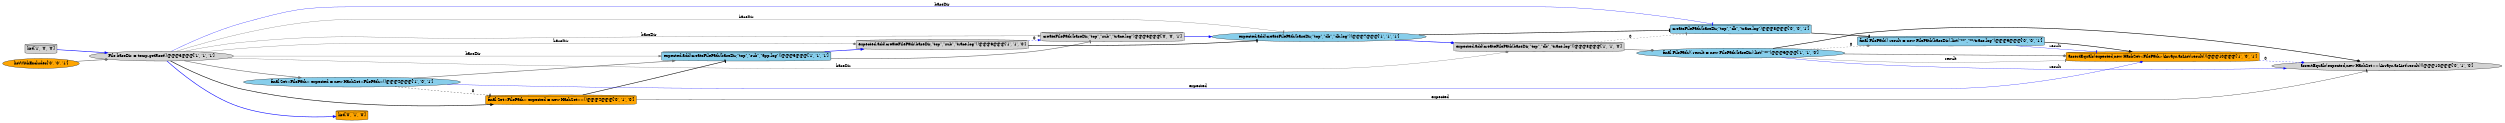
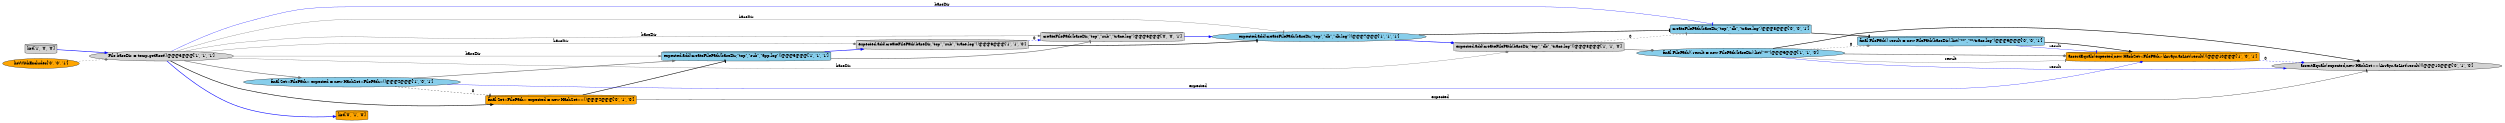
(90, 60) -> (90, 60)
